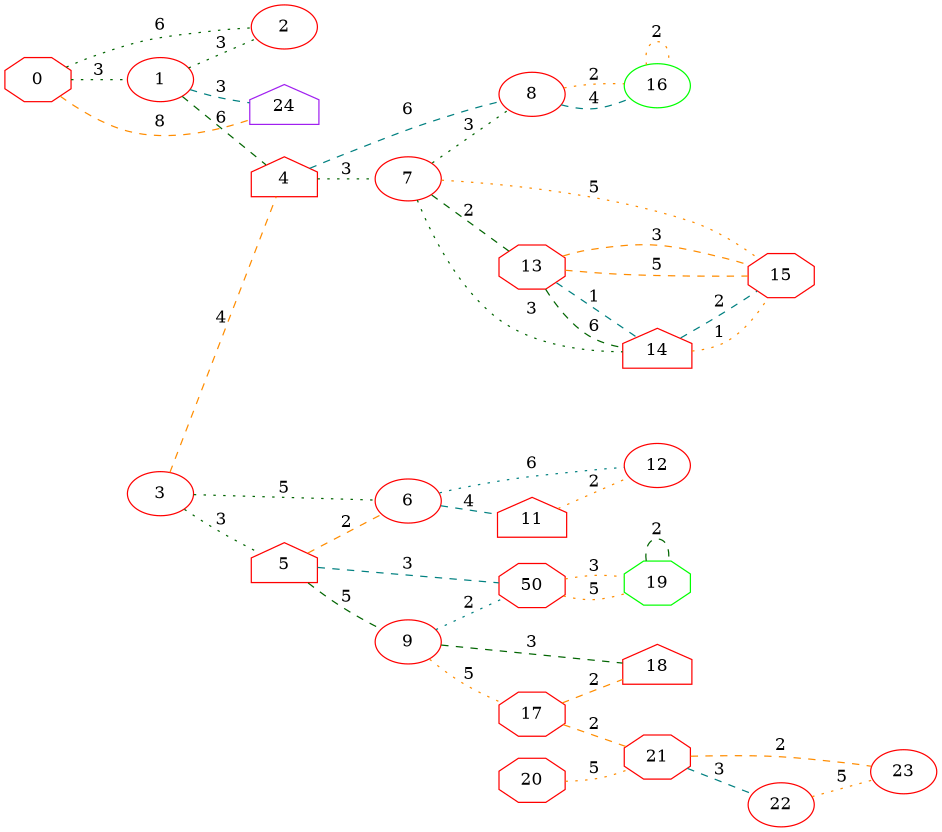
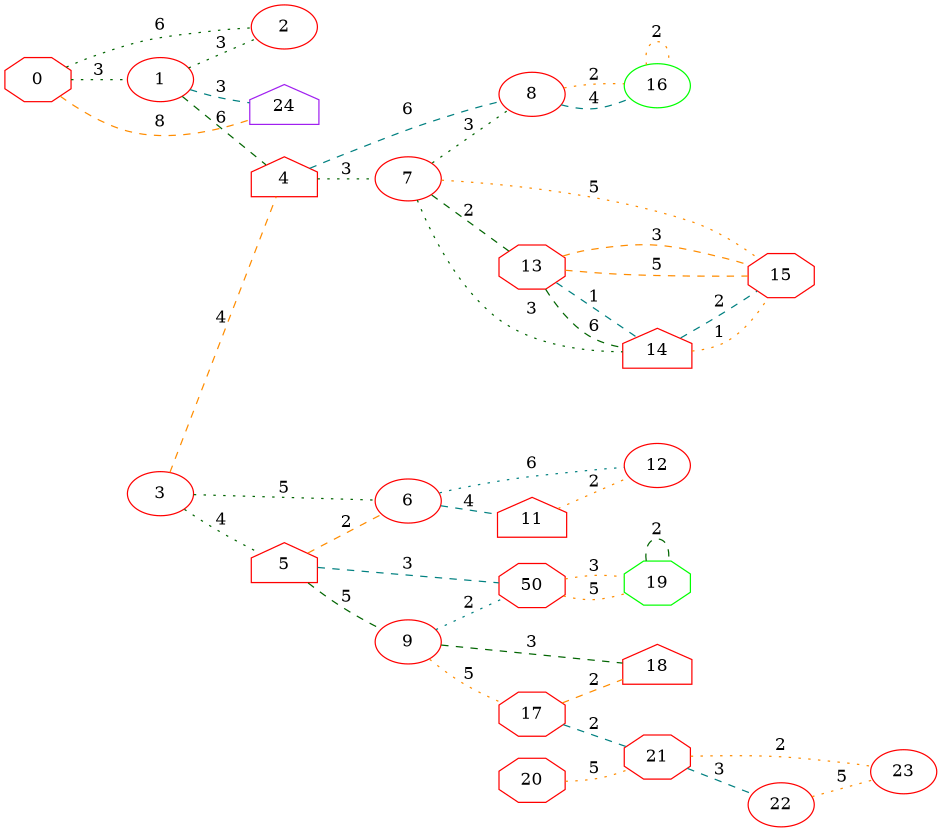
(222, 520) -> (222, 520)
(595, 736) -> (595, 736)
(781, 757) -> (781, 757)
